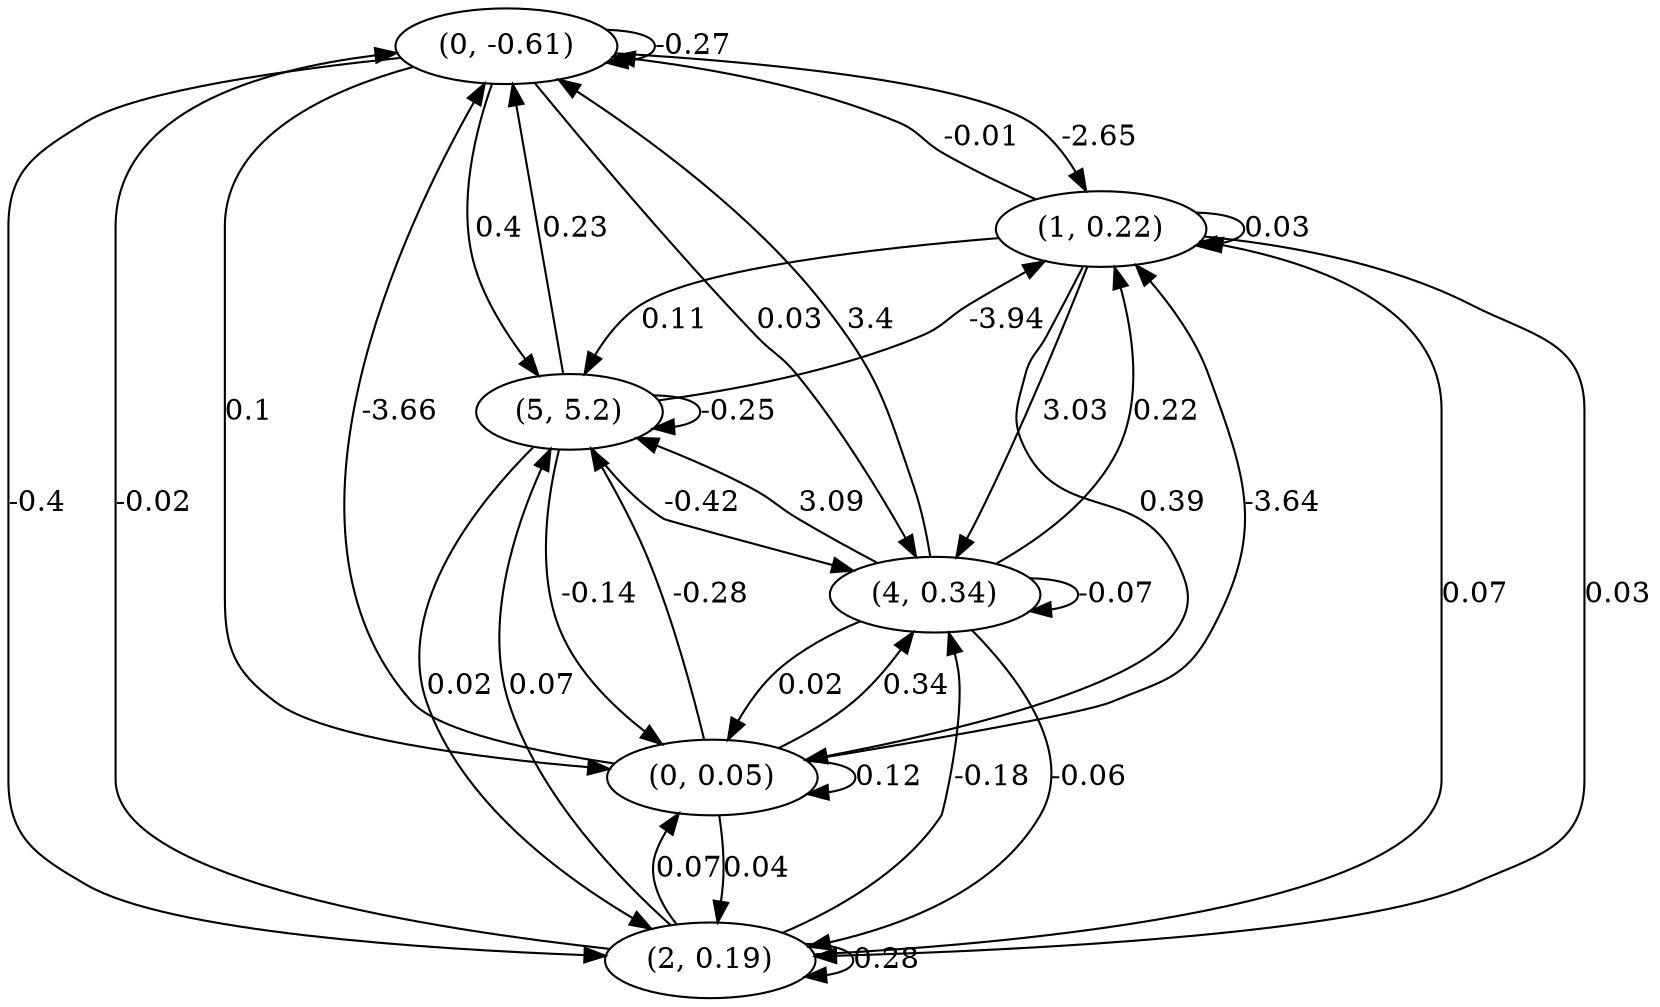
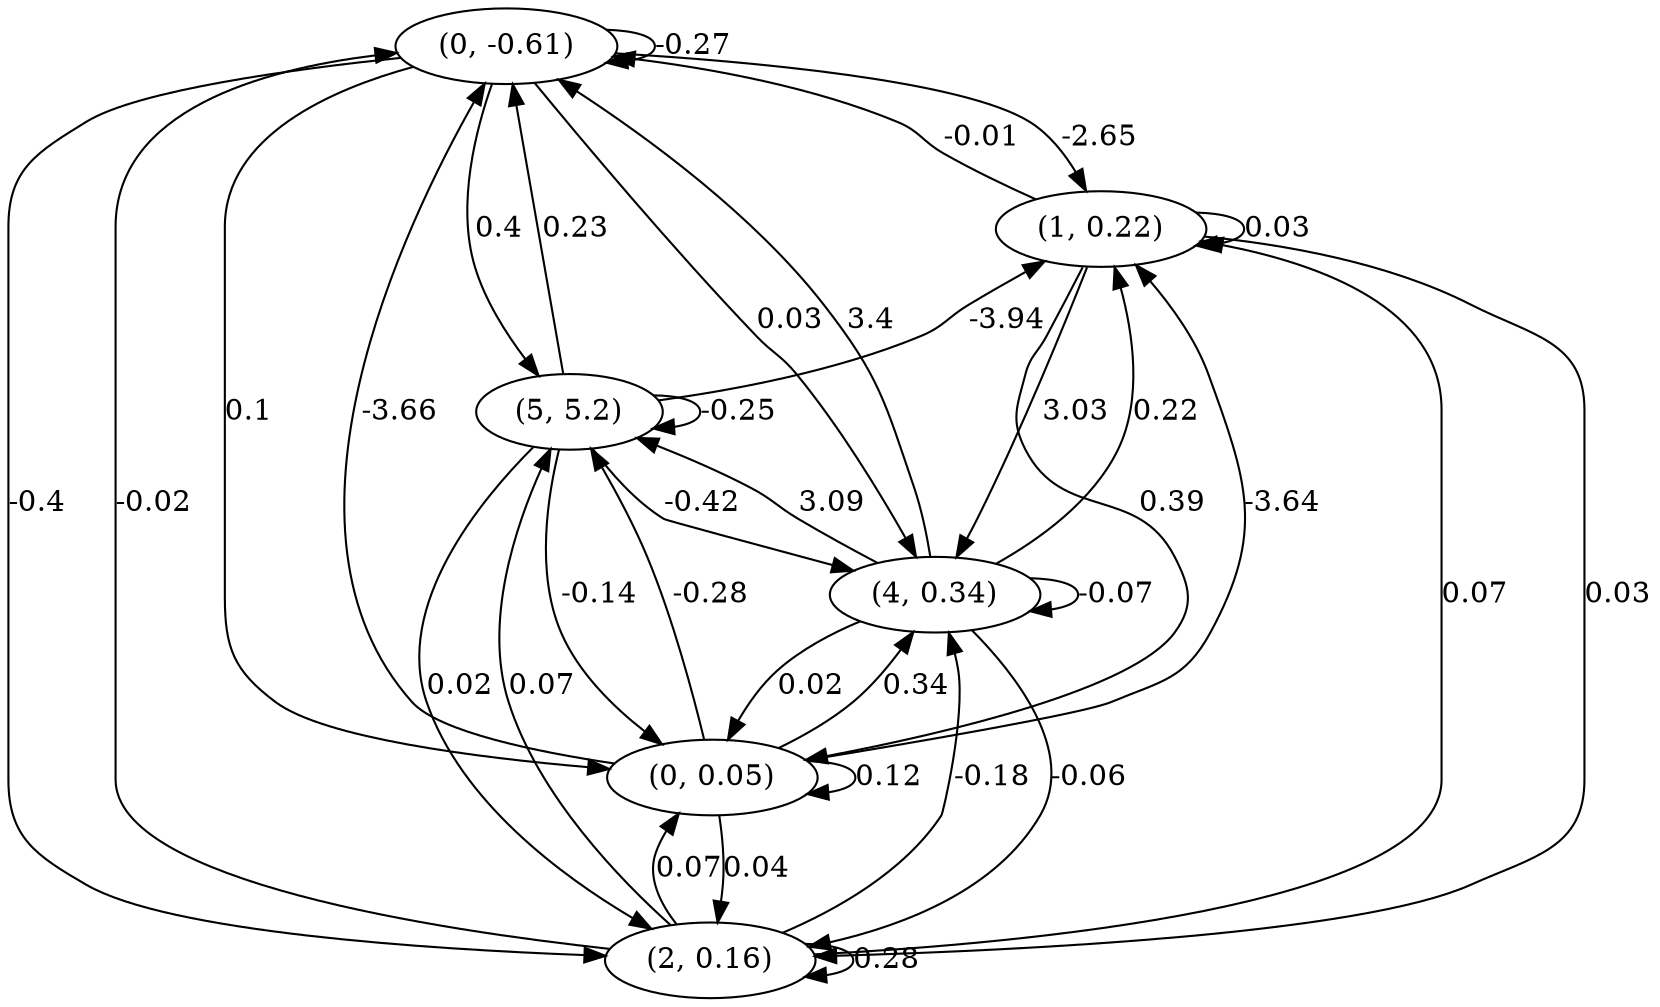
(772, 266) -> none
(710, 960) -> (710, 960)
